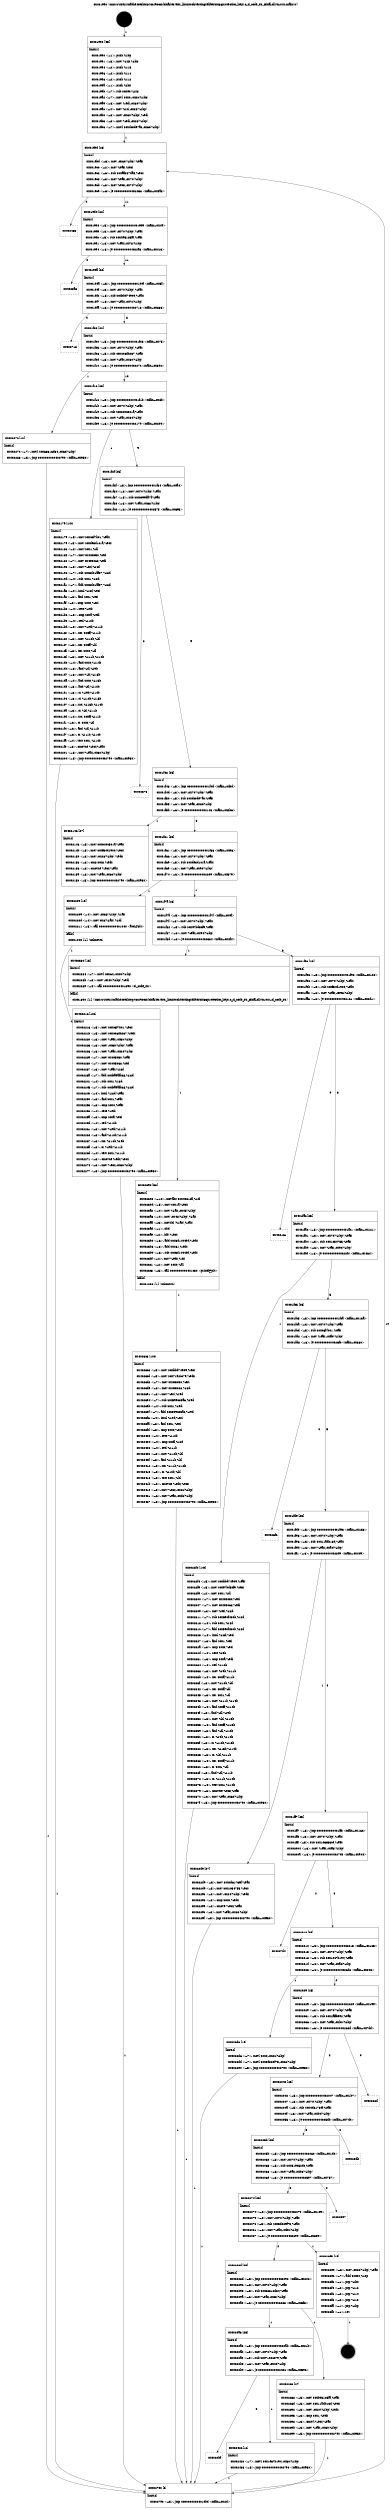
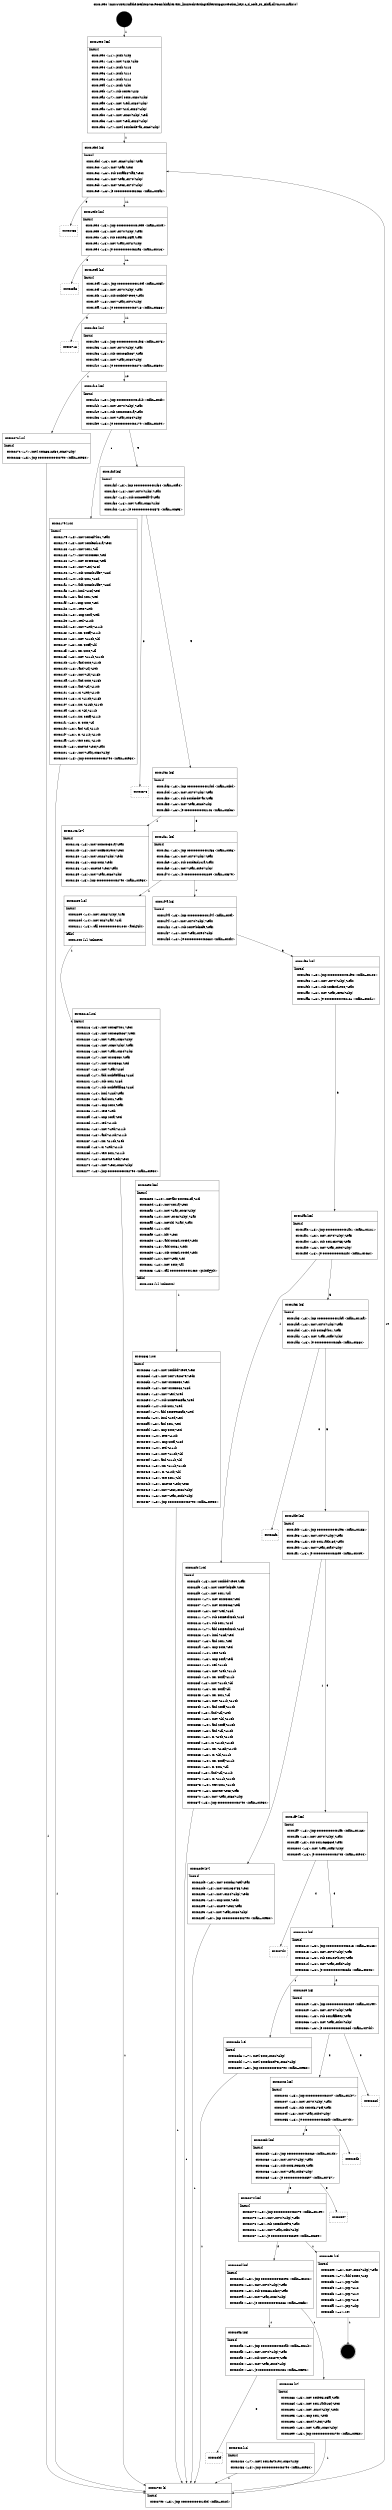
(126, 318) -> (126, 318)
(179, 981) -> none
(279, 1235) -> none
(270, 2408) -> none
